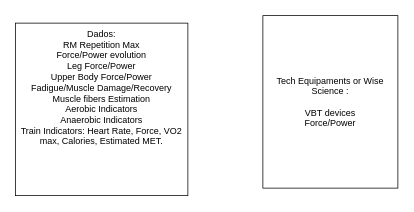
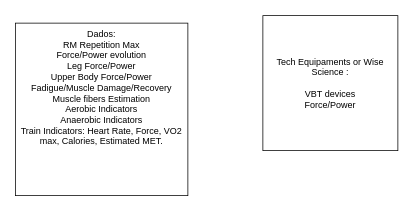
(330, 102) -> (330, 83)
